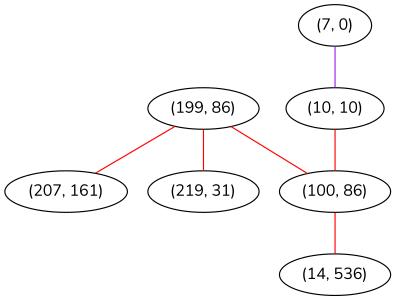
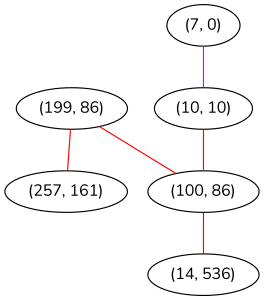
(66, 192) -> (66, 192)
(203, 192) -> none
